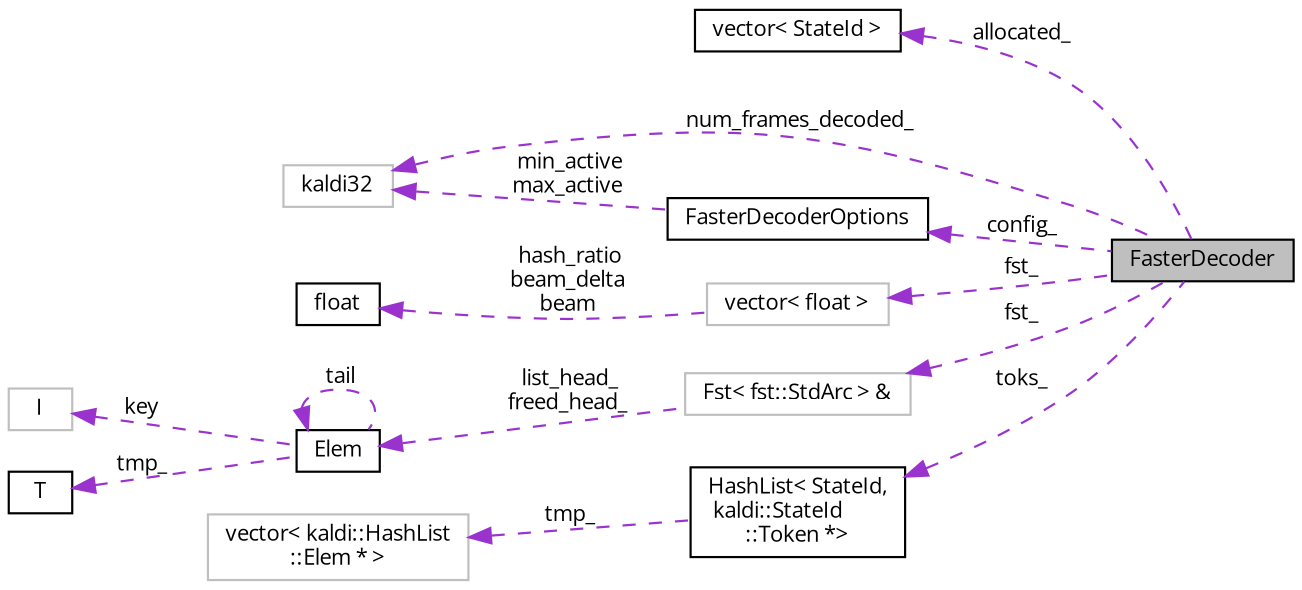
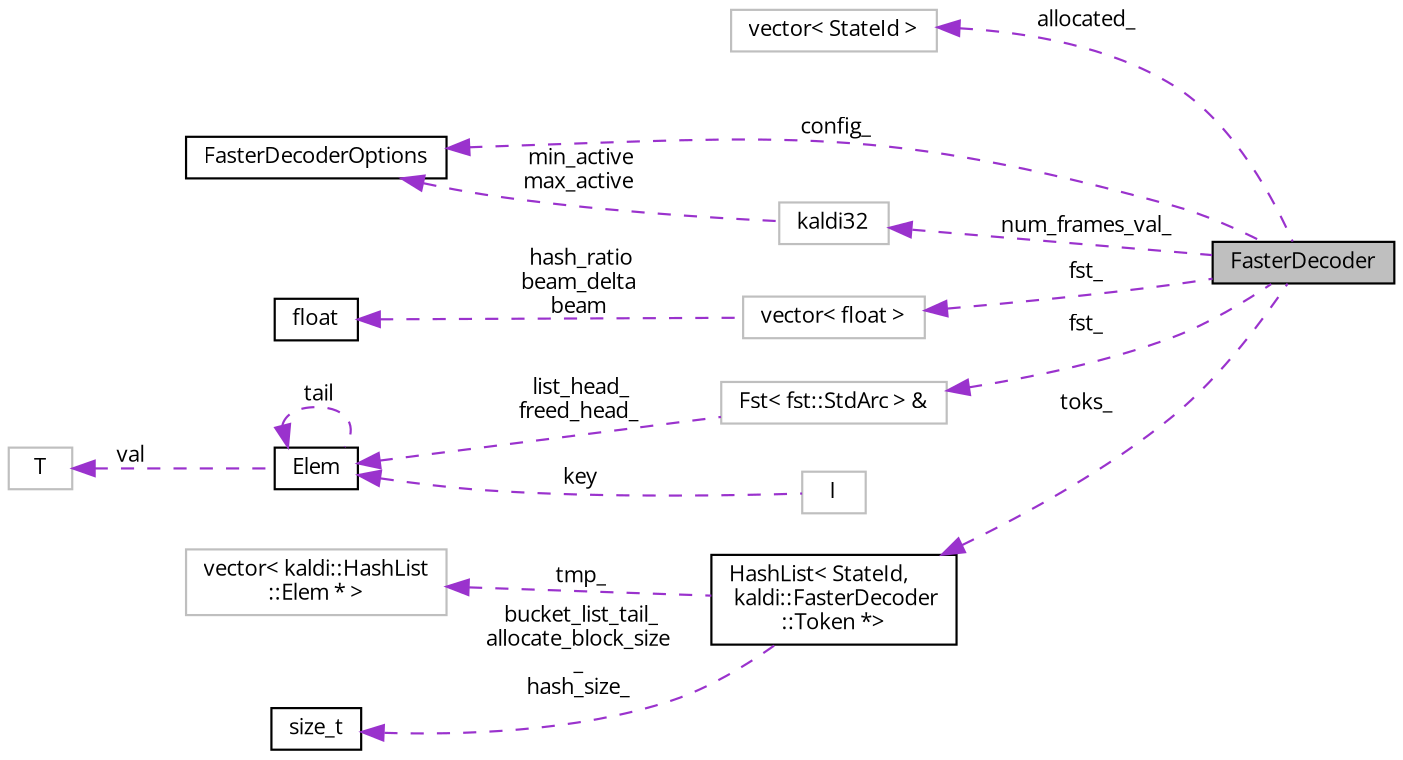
(798, 31) -> (834, 31)
(798, 121) -> (1085, 227)
(542, 201) -> (600, 209)
(195, 431) -> (591, 495)
(140, 465) -> (129, 456)
(40, 492) -> (40, 468)
(798, 512) -> (834, 600)
none -> (316, 729)
